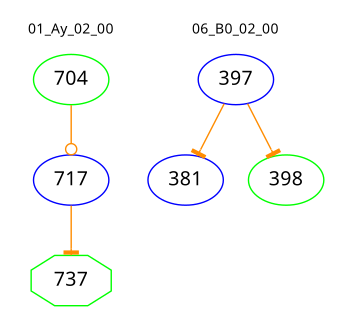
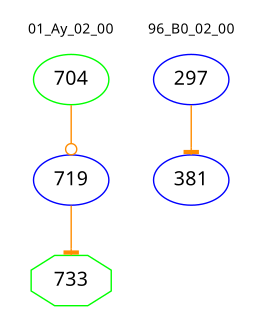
(236, 30) -> (192, 30)
(236, 80) -> (191, 80)
(71, 180) -> (71, 180)
(286, 180) -> none
(71, 281) -> (71, 281)
